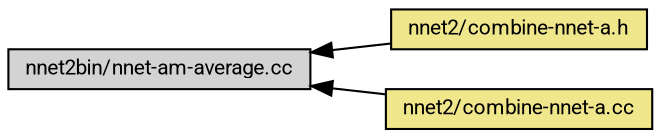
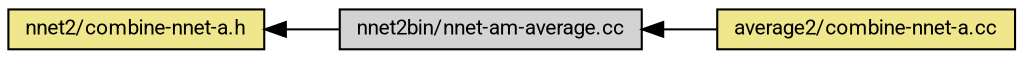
(362, 47) -> (313, 29)
(519, 109) -> (866, 29)
